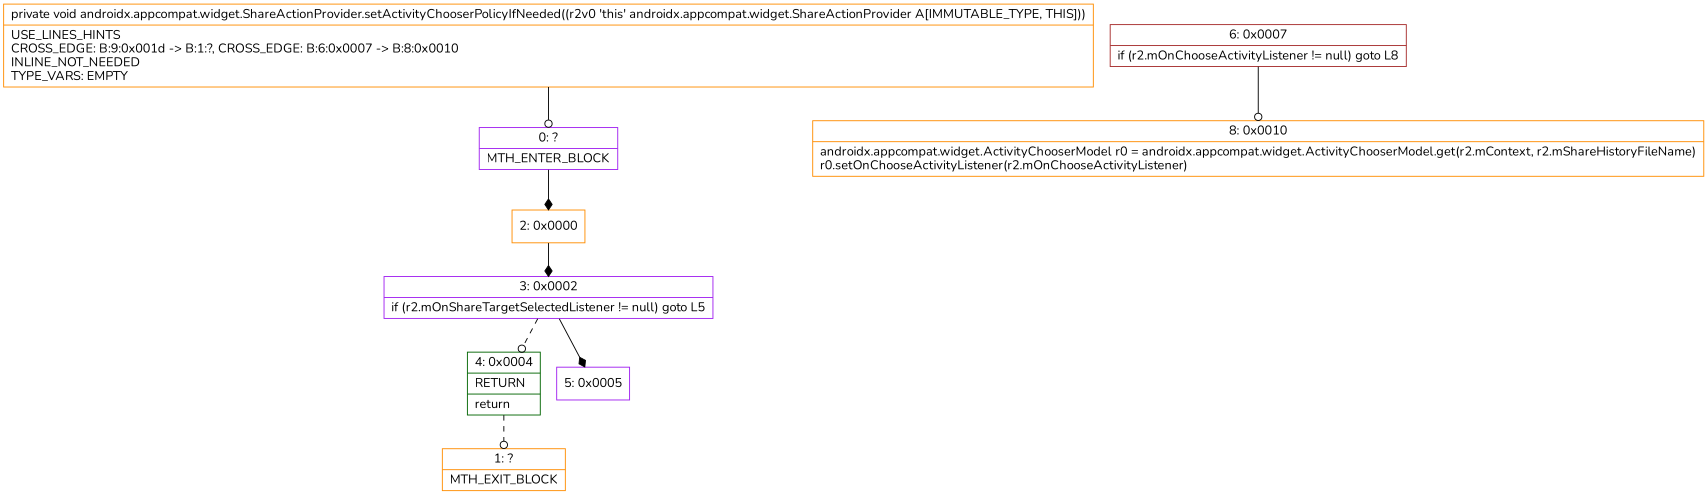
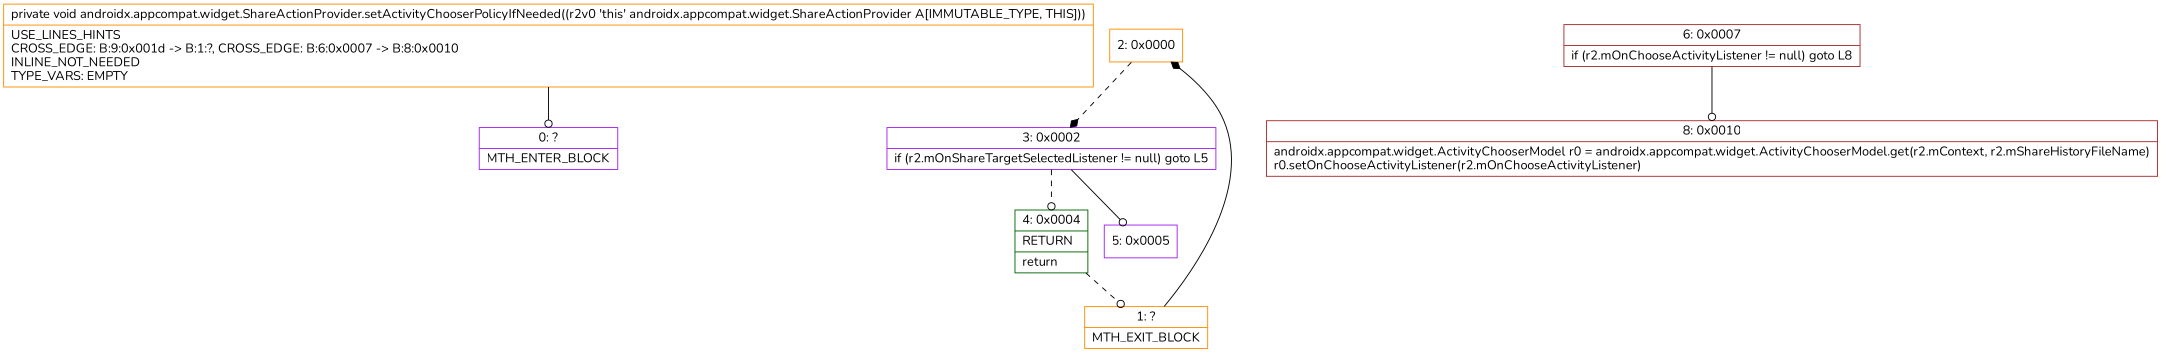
(1258, 149) -> (1712, 149)
(548, 184) -> (1228, 187)
(548, 254) -> (1105, 91)
(569, 338) -> (1096, 195)
